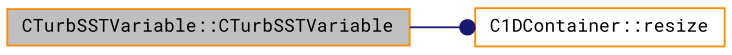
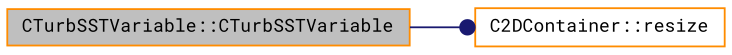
(600, 27) -> (600, 27)
